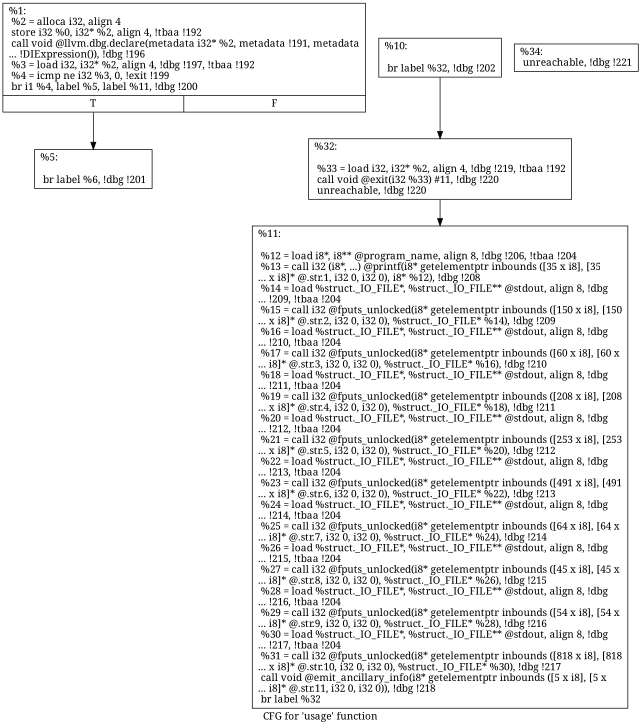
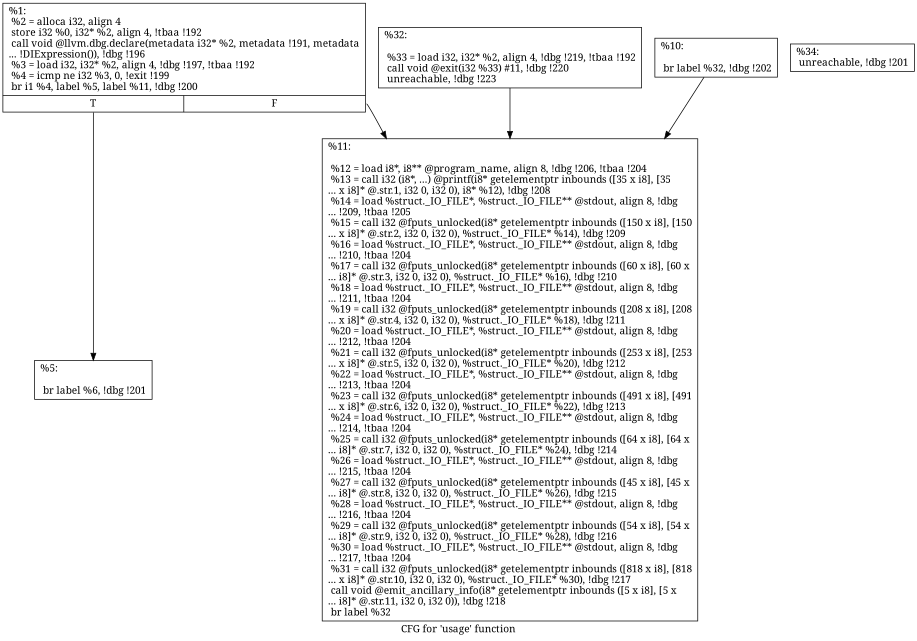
(576, 63) -> (852, 63)
(440, 104) -> (686, 105)
none -> (375, 118)
(371, 191) -> (440, 79)
(300, 300) -> (369, 212)
